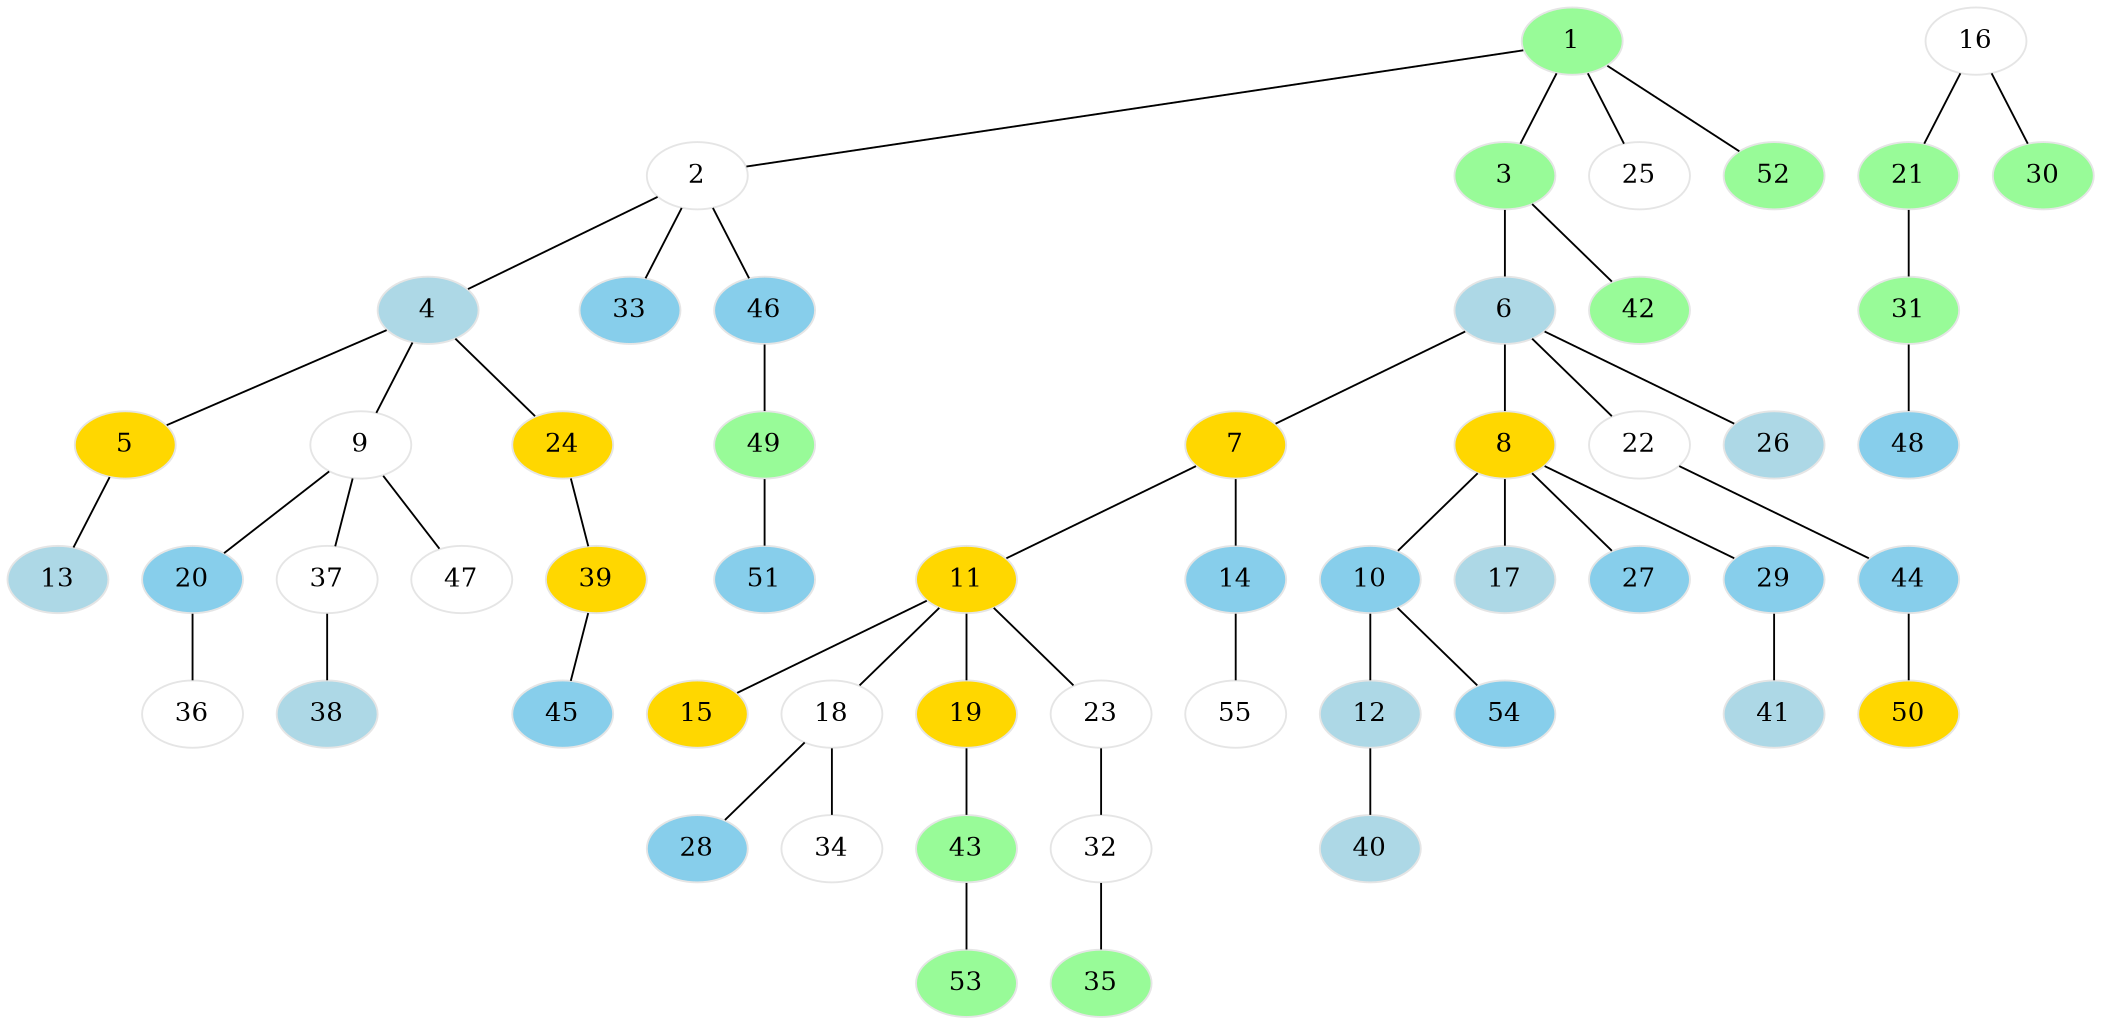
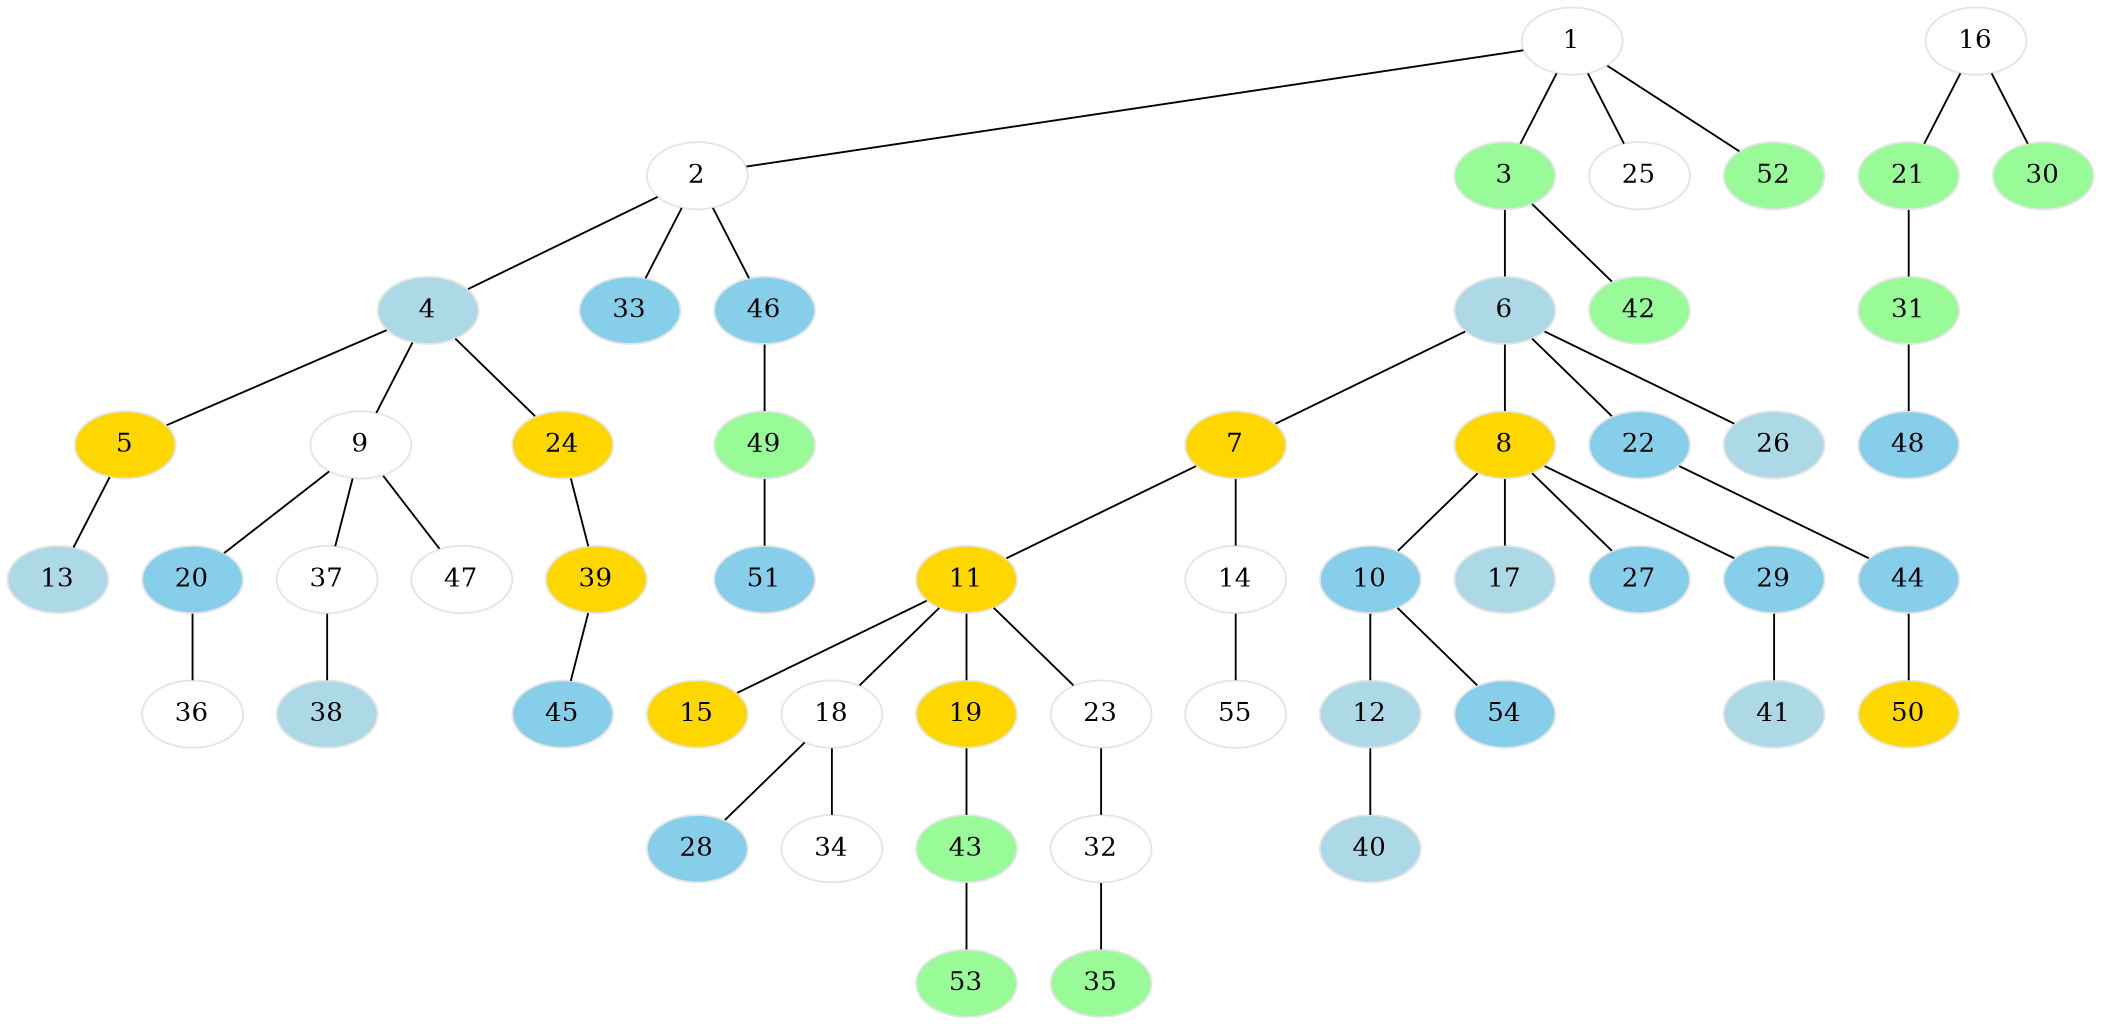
(1572, 41) -> (1572, 41)
(1640, 445) -> (1640, 445)
(1236, 580) -> (1236, 580)
